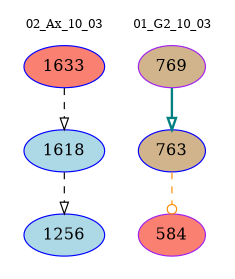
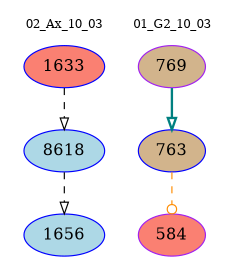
(64, 151) -> (64, 151)
(64, 235) -> (64, 235)
